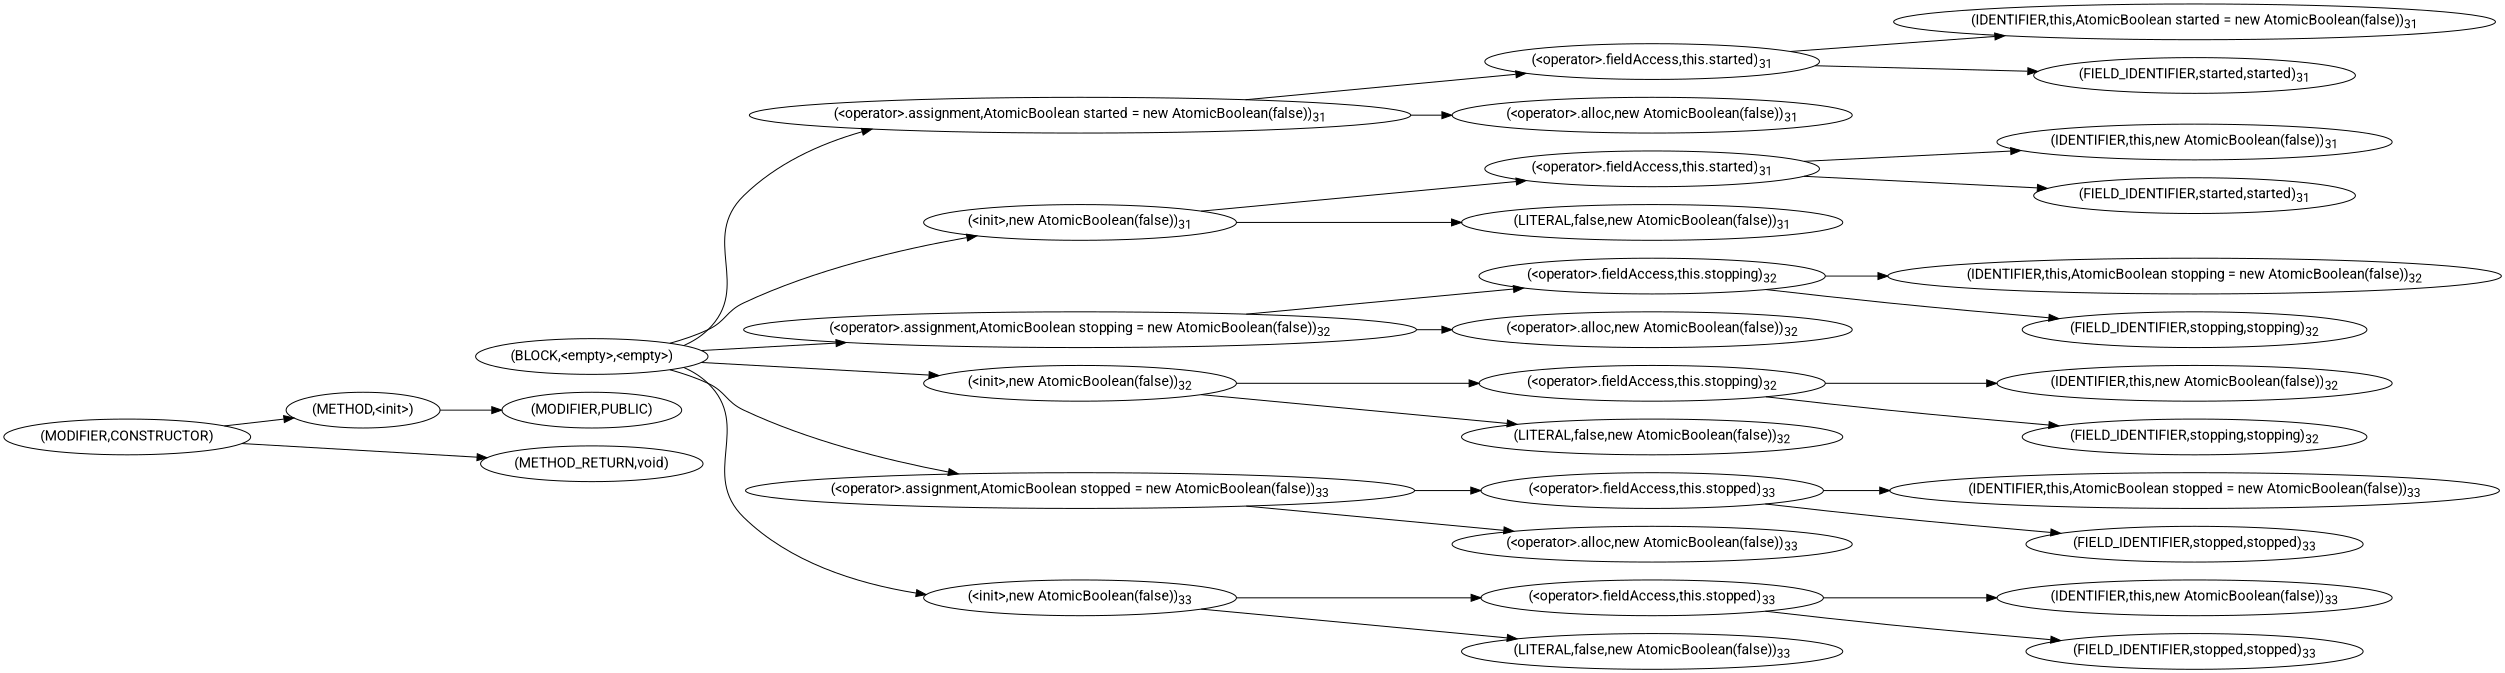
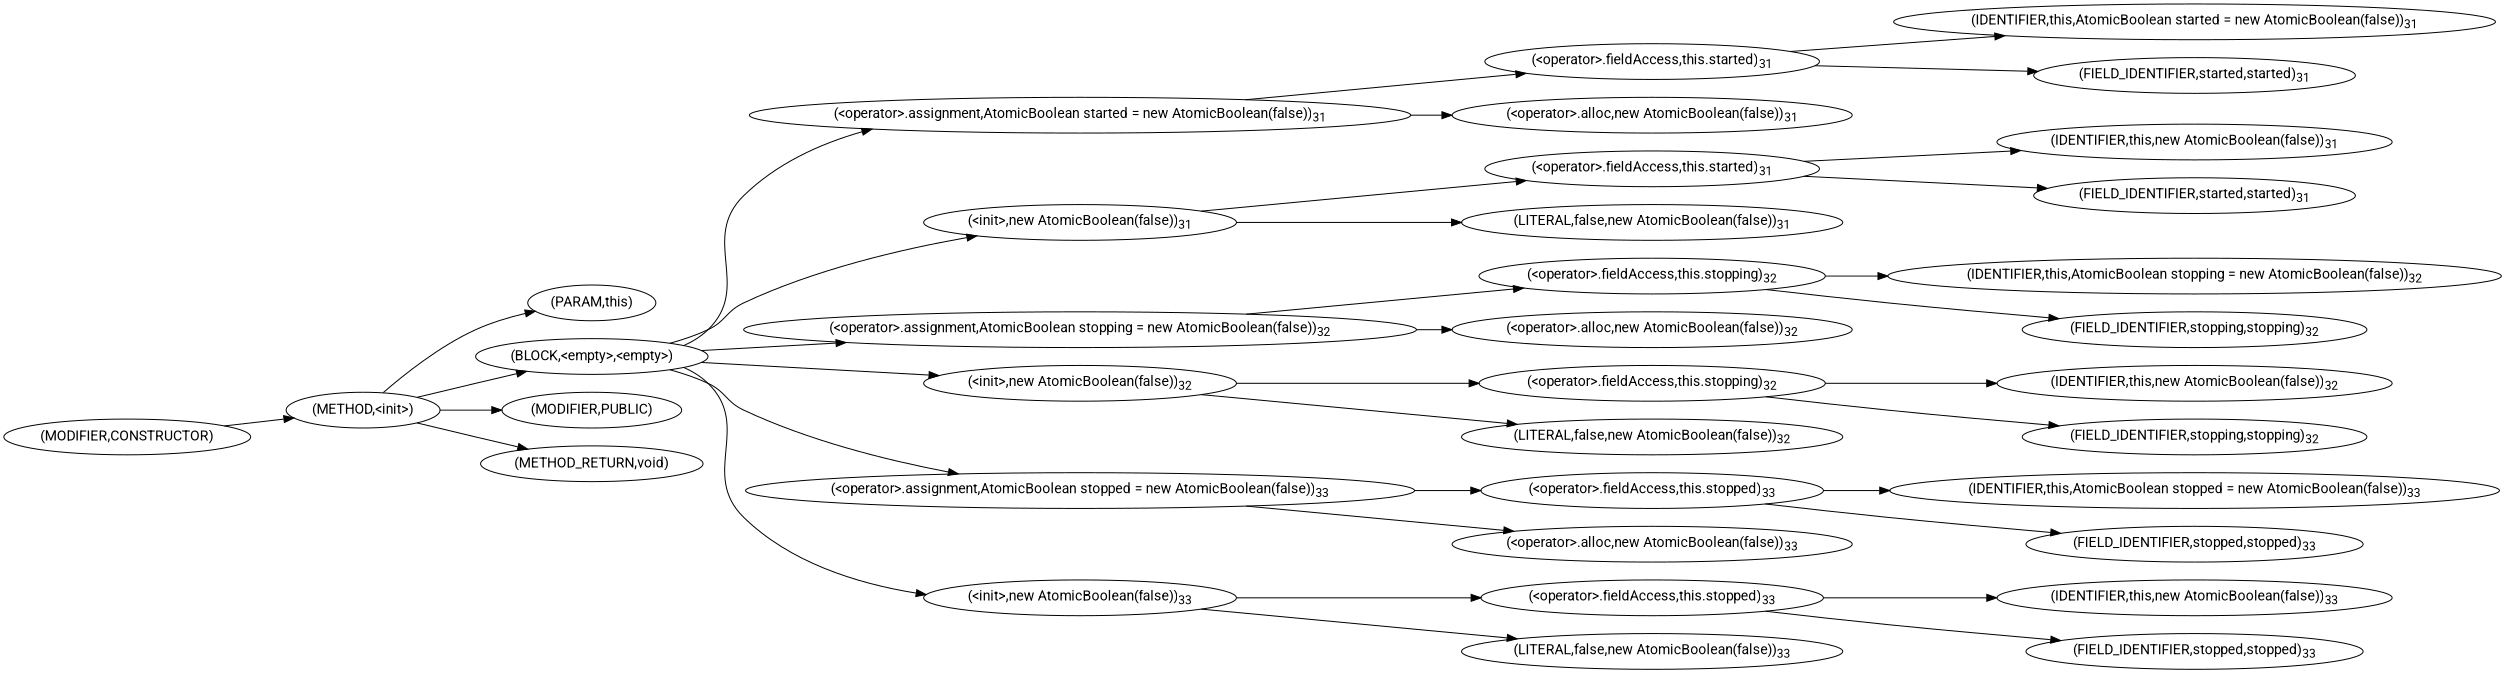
none -> (592, 303)
none -> (467, 385)
(360, 450) -> (467, 435)
